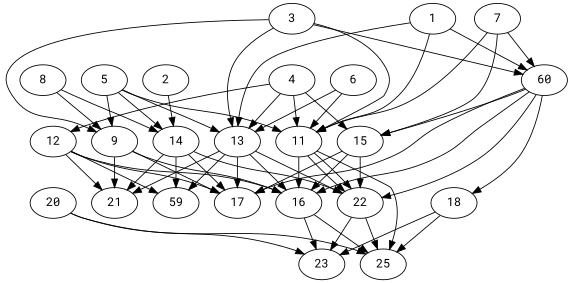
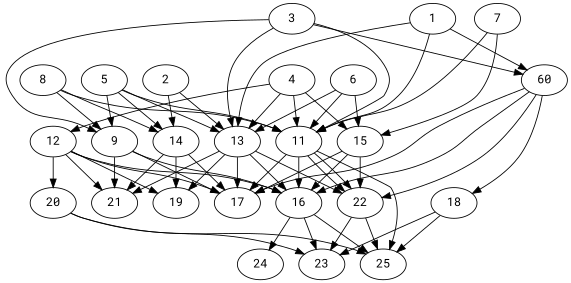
(518, 46) -> none
none -> (194, 104)
none -> (123, 107)
(458, 113) -> (356, 106)
none -> (53, 168)
none -> (272, 168)
(257, 170) -> none
(176, 203) -> (176, 203)
none -> (260, 264)
